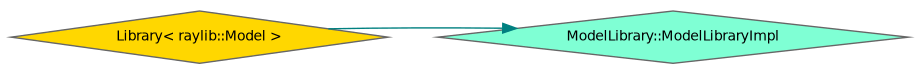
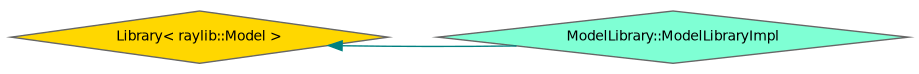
(415, 28) -> (429, 46)
